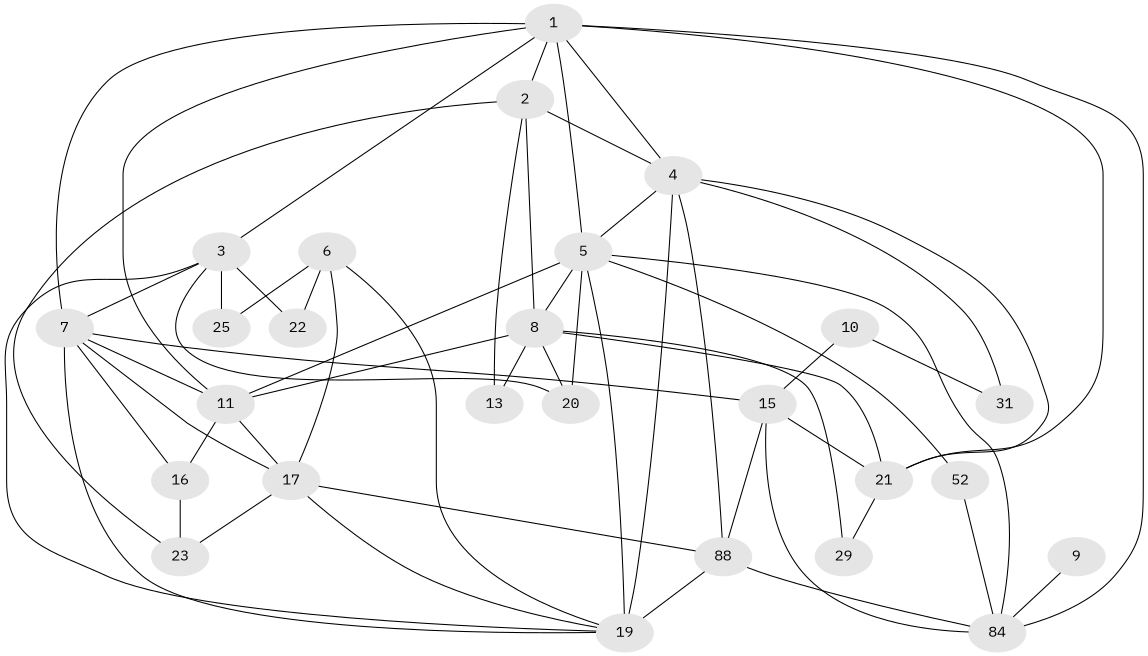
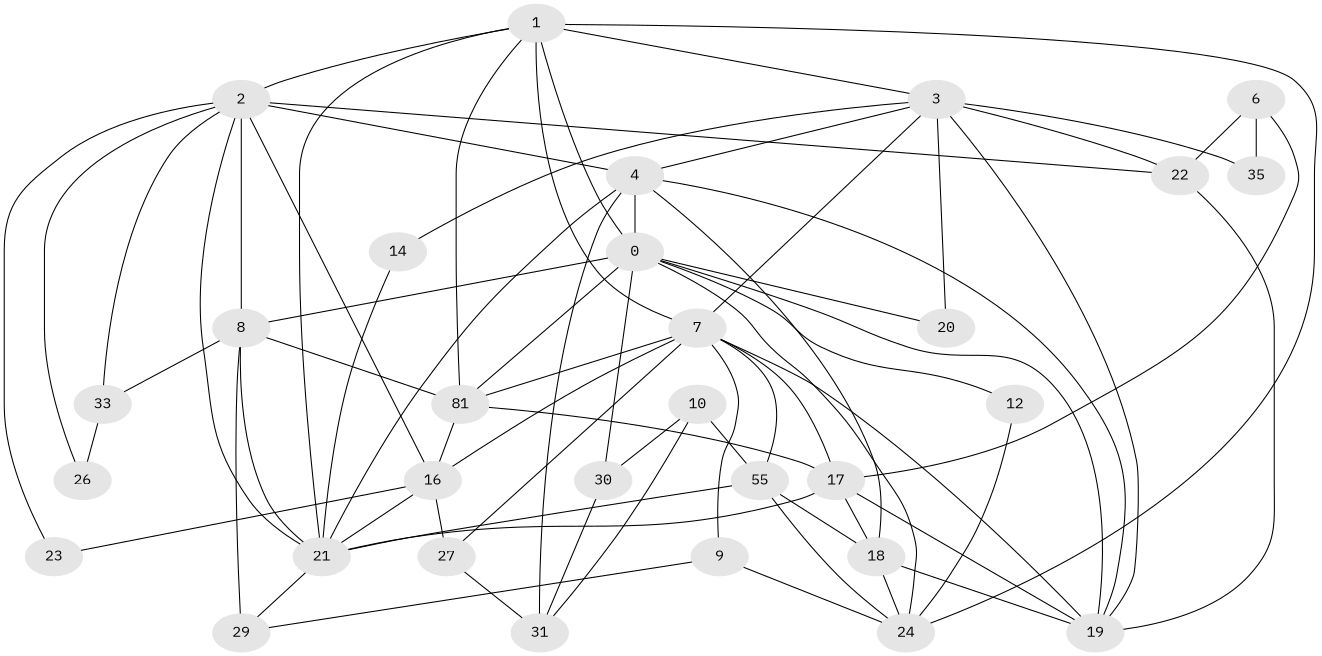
(613, 99) -> (792, 136)
none -> (711, 138)
none -> (398, 252)
(583, 252) -> (635, 252)
none -> (337, 290)
(221, 328) -> (1256, 176)
none -> (202, 334)
(553, 366) -> none
(226, 404) -> (460, 404)
(495, 404) -> (103, 404)
(768, 404) -> (760, 480)
none -> (733, 434)
(436, 473) -> (1274, 444)
none -> (83, 480)
none -> (603, 480)
(960, 480) -> (1015, 404)
(236, 519) -> (594, 526)
none -> (377, 519)
none -> (447, 557)
(723, 557) -> (876, 557)
none -> (480, 595)
(997, 633) -> (906, 633)
